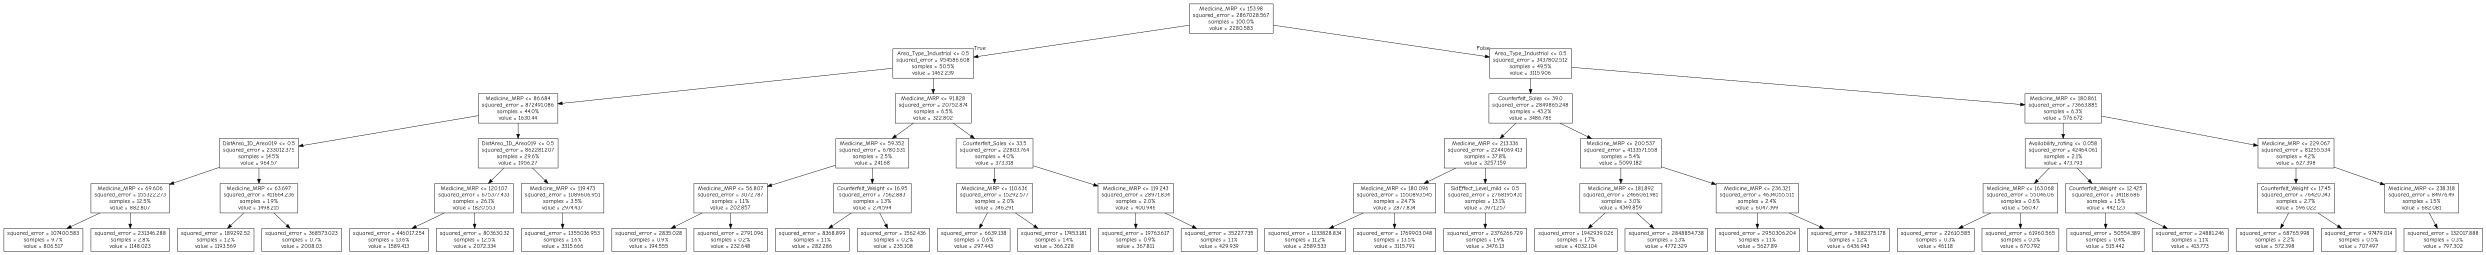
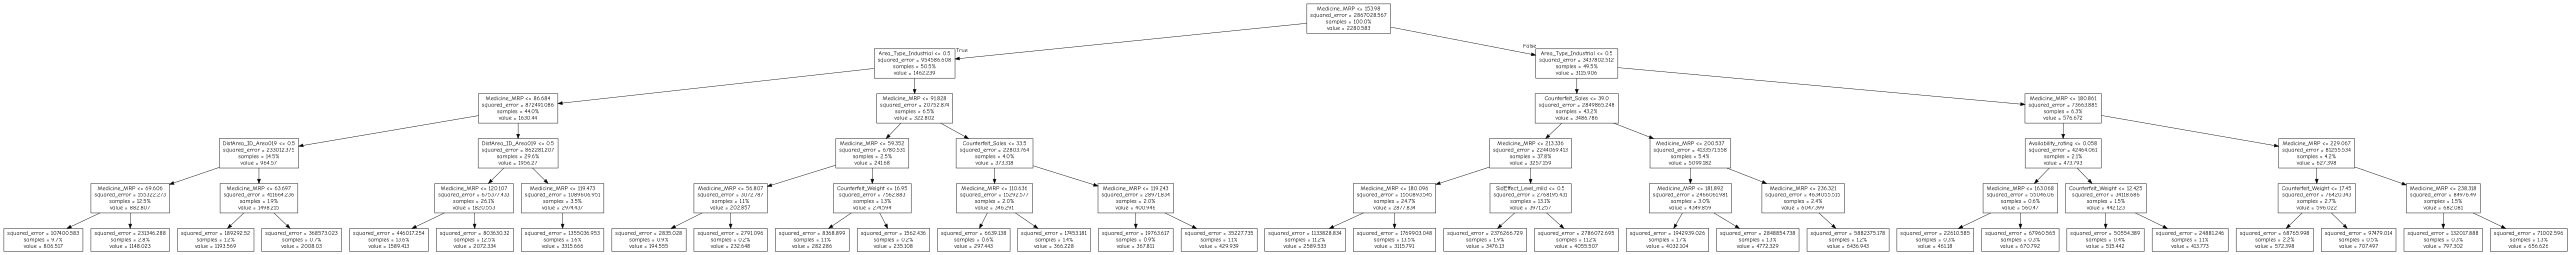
none -> (1576, 240)
(1757, 240) -> none
(2020, 240) -> (2020, 240)
none -> (2529, 240)
